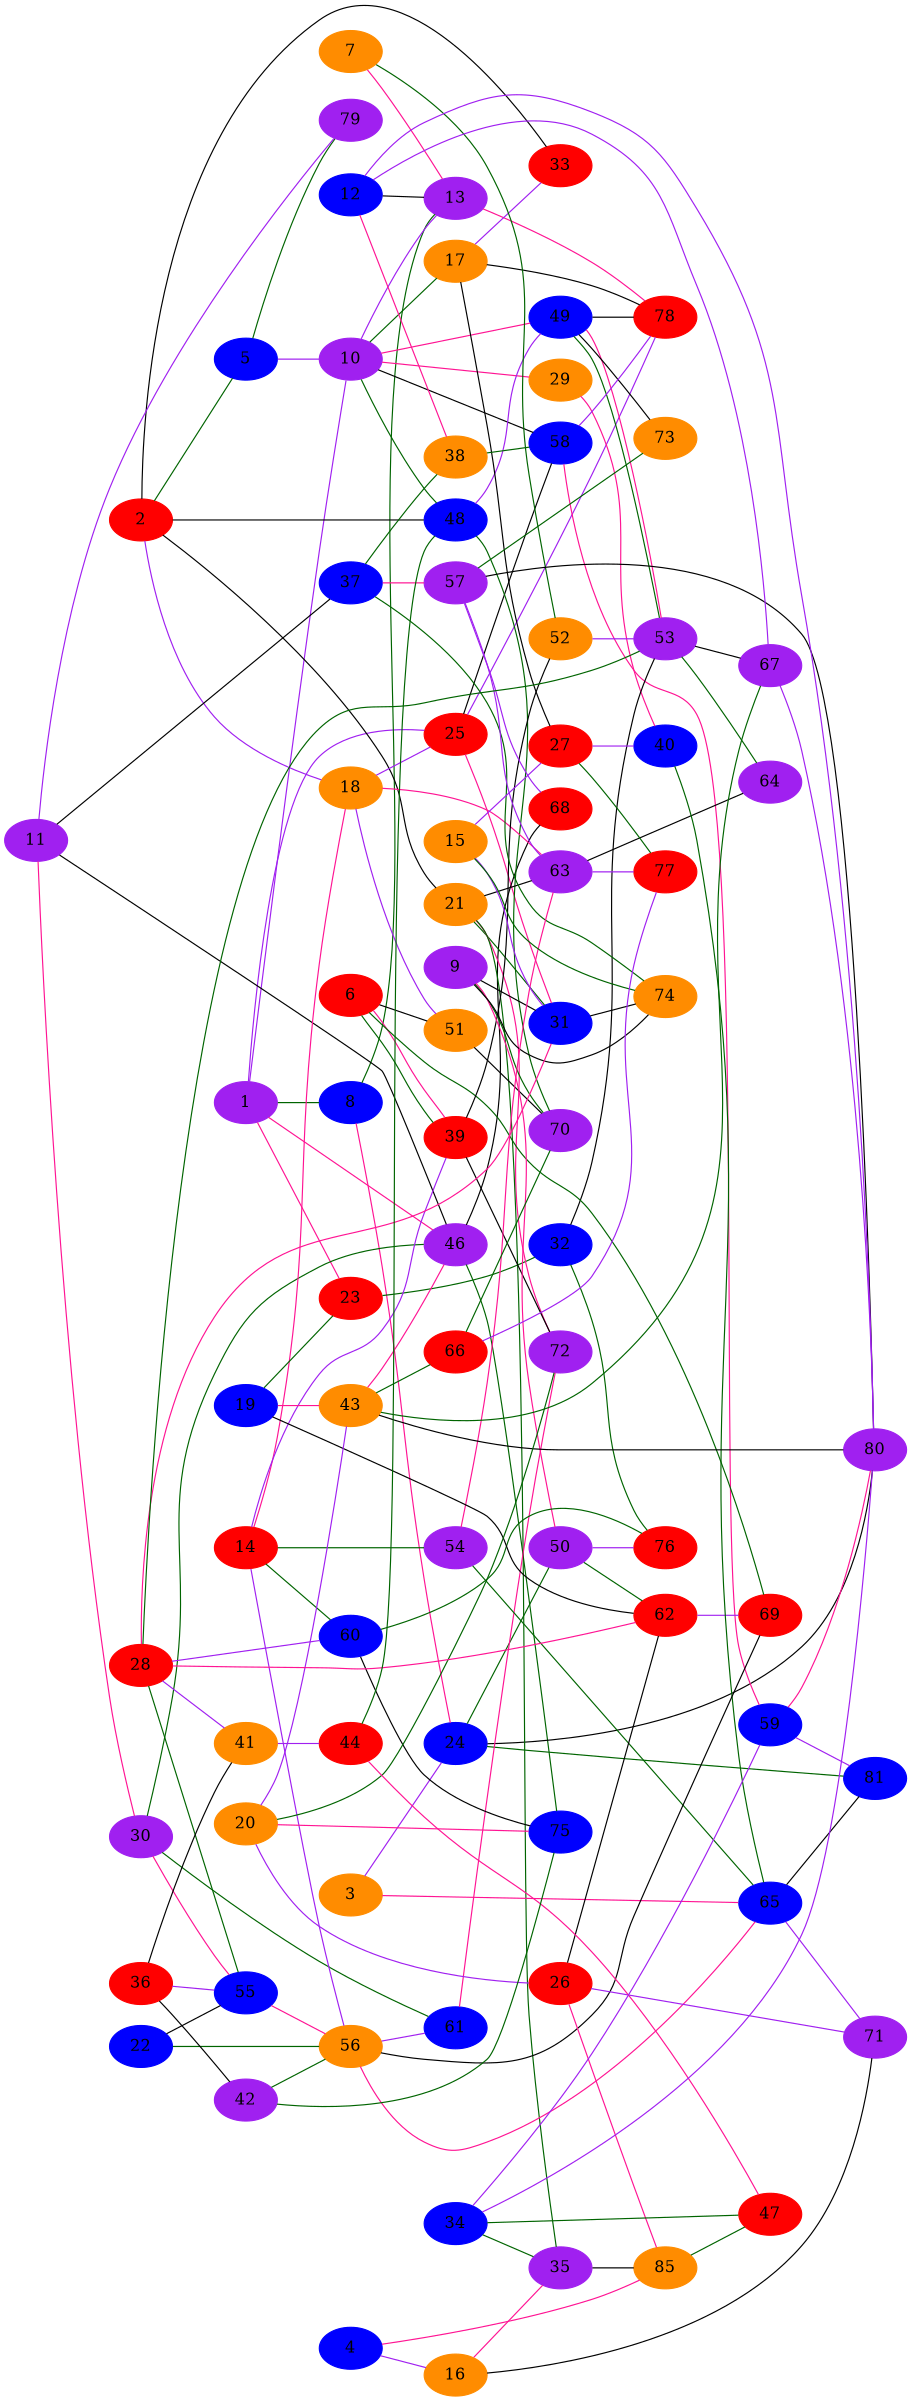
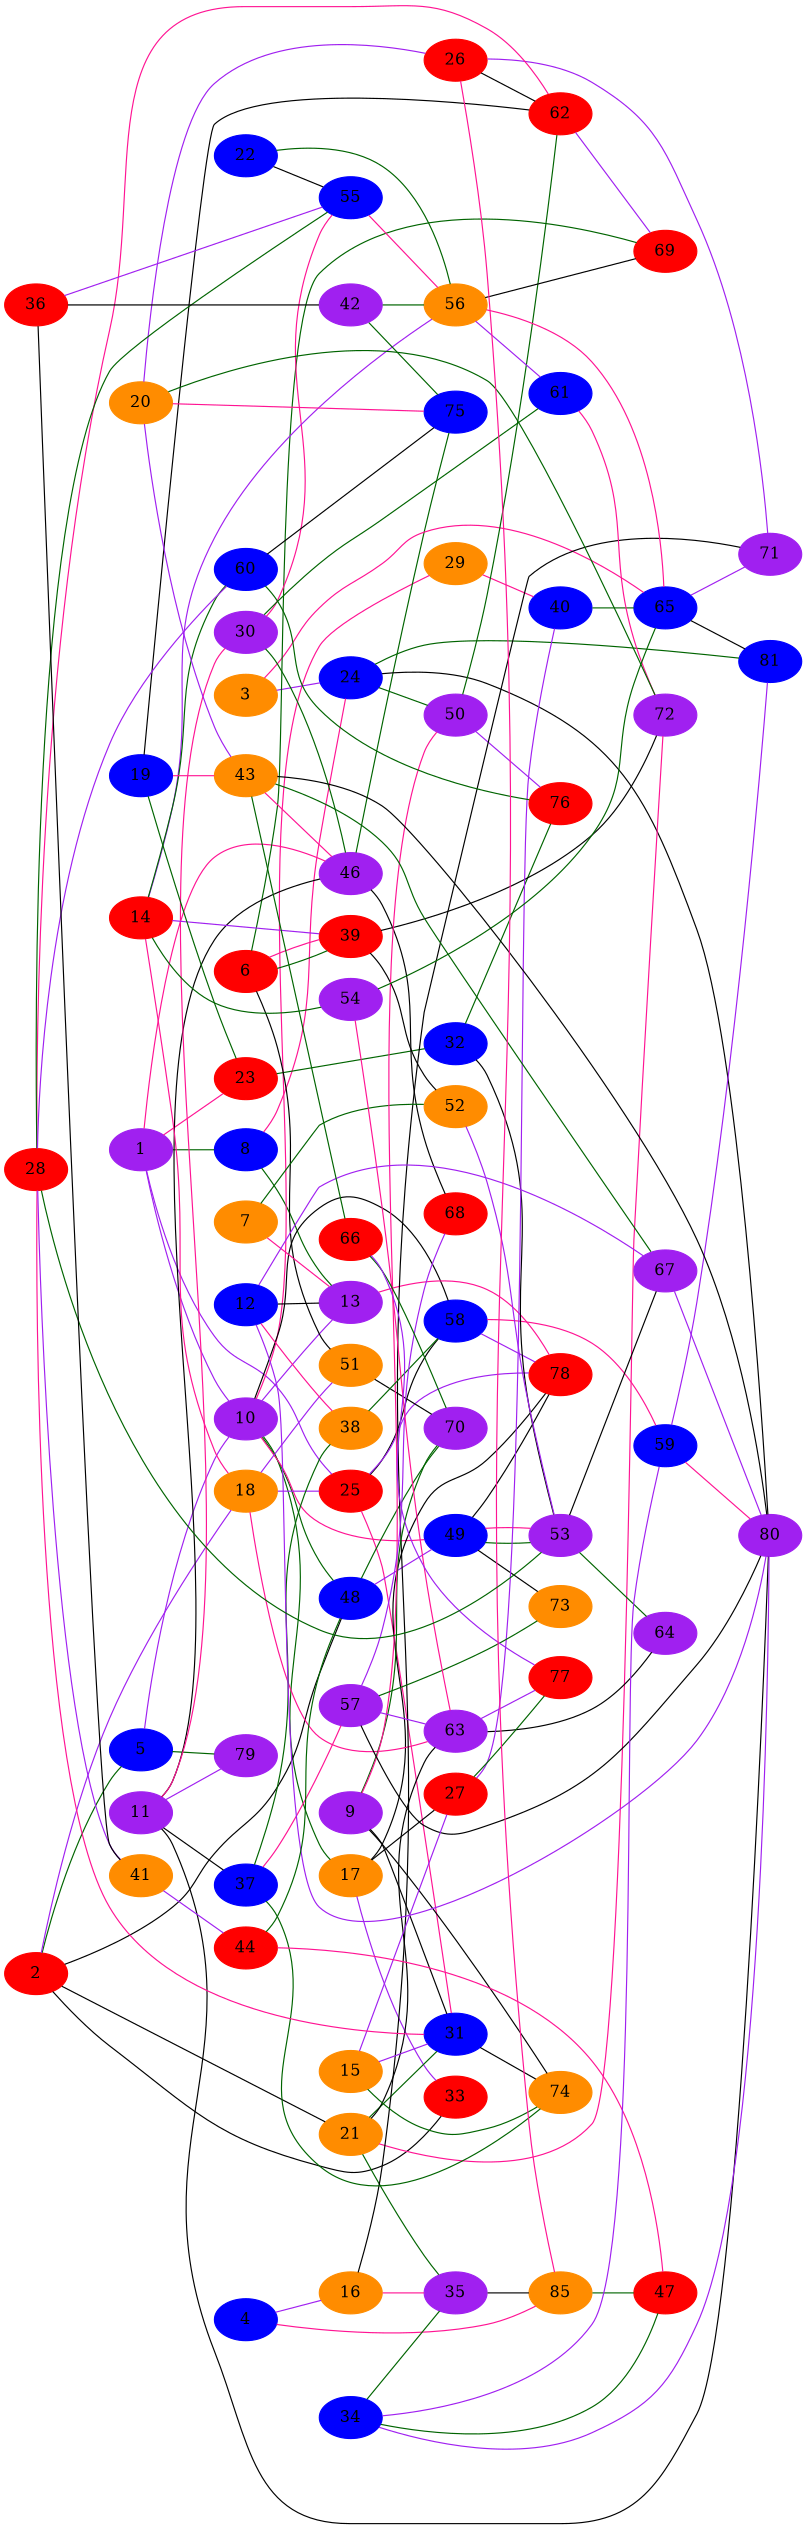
none -> (592, 2521)
